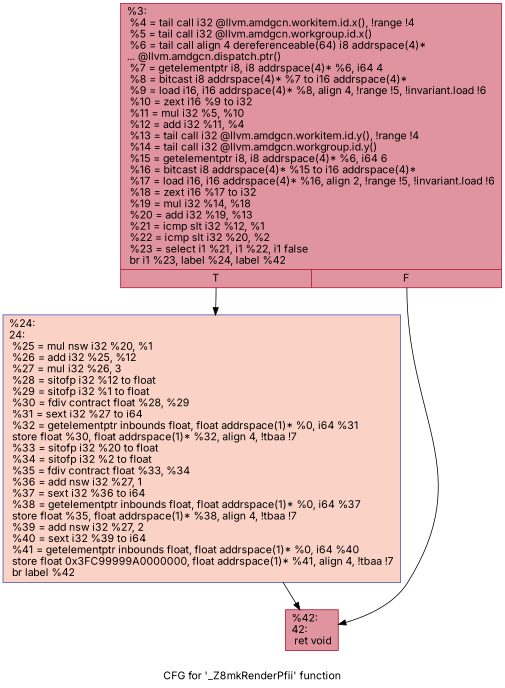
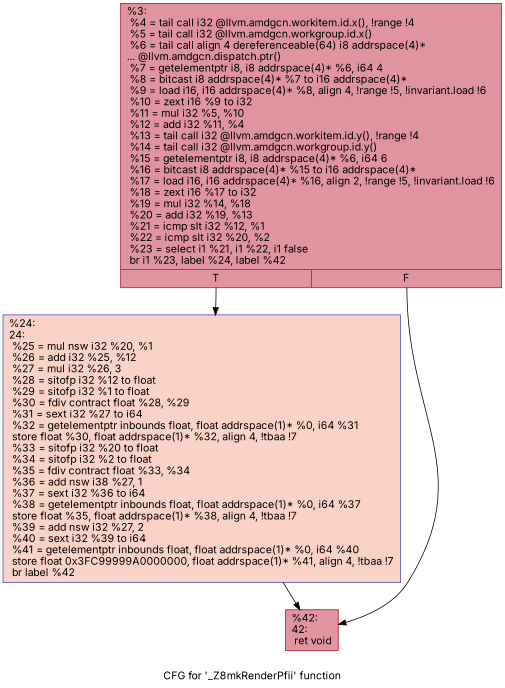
(76, 482) -> (76, 482)
